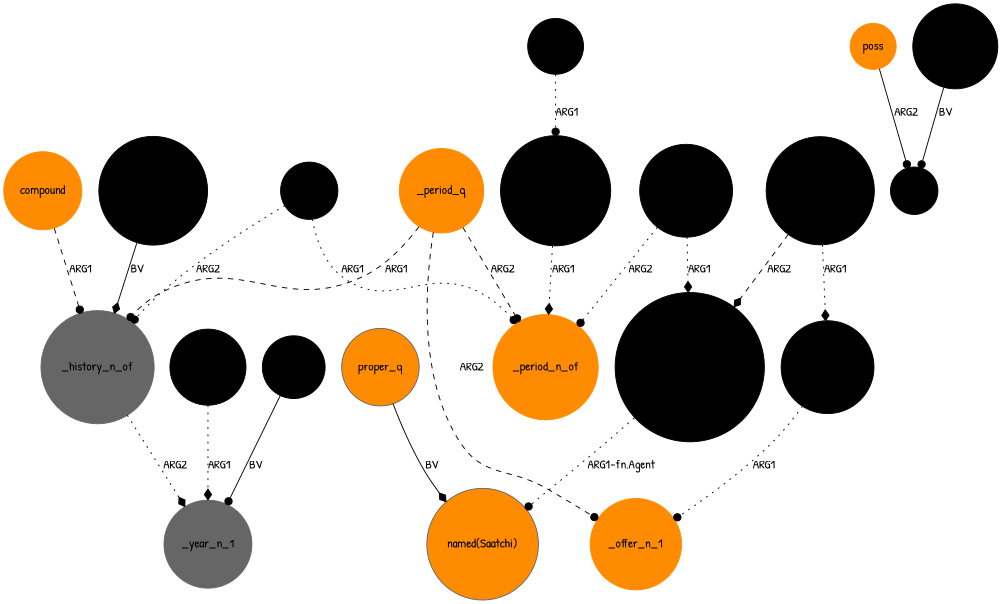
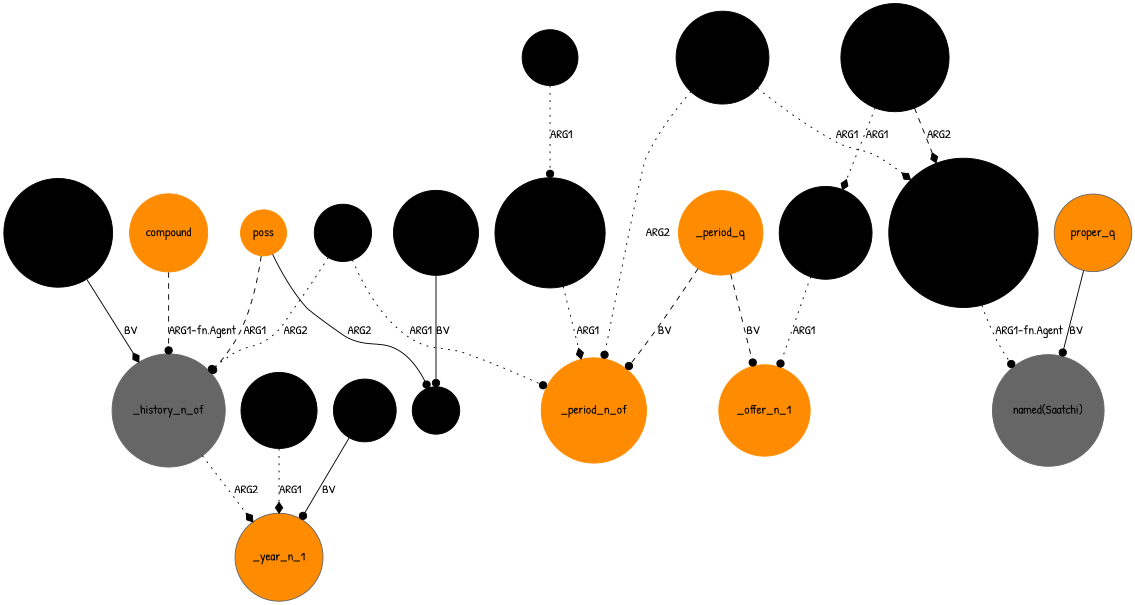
(81, 269) -> (202, 331)
(503, 269) -> (665, 331)
(282, 287) -> (247, 315)
(472, 367) -> (753, 331)
(413, 450) -> (1074, 310)
(208, 544) -> (279, 557)
(483, 544) -> (1048, 410)
